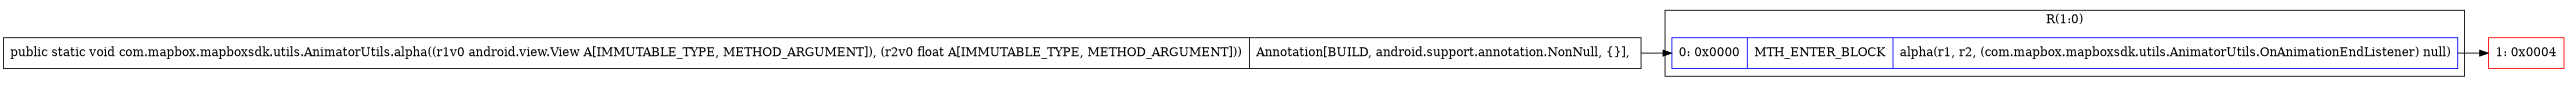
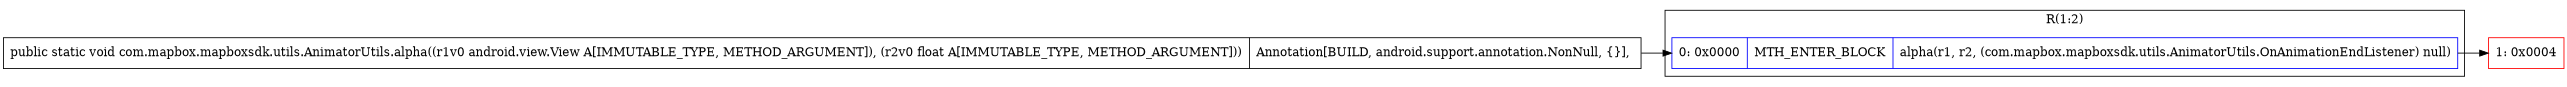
(2065, 20) -> (2065, 20)
